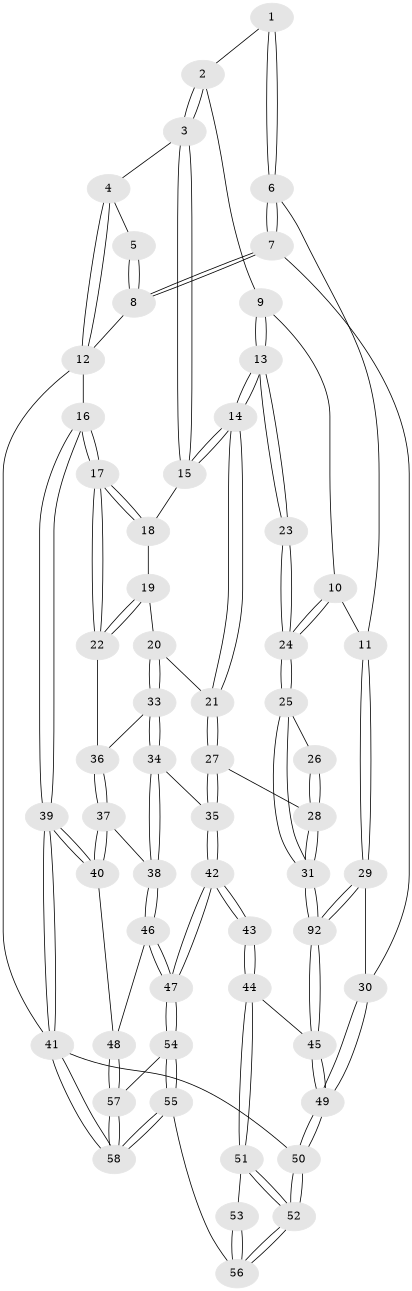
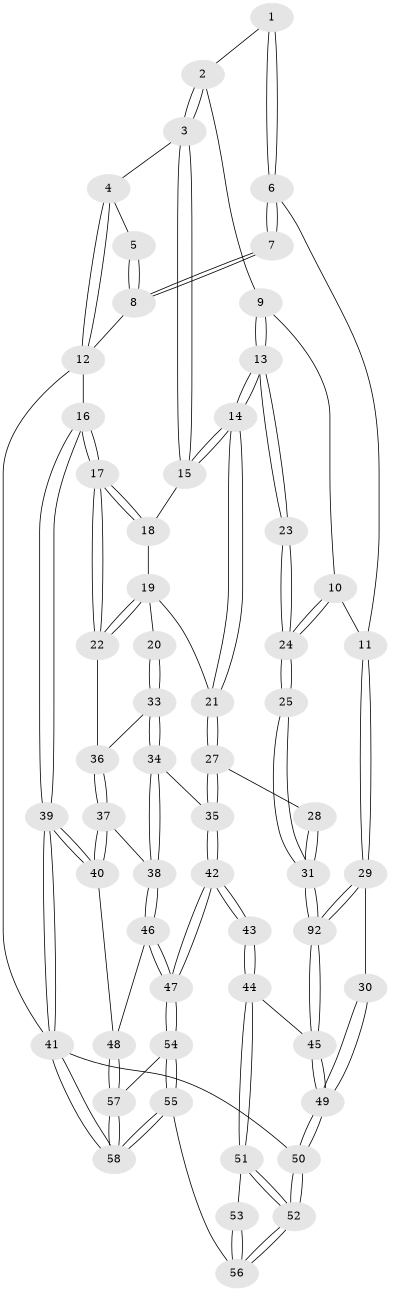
(409, 600) -> none
(184, 674) -> (189, 642)
(315, 760) -> none
